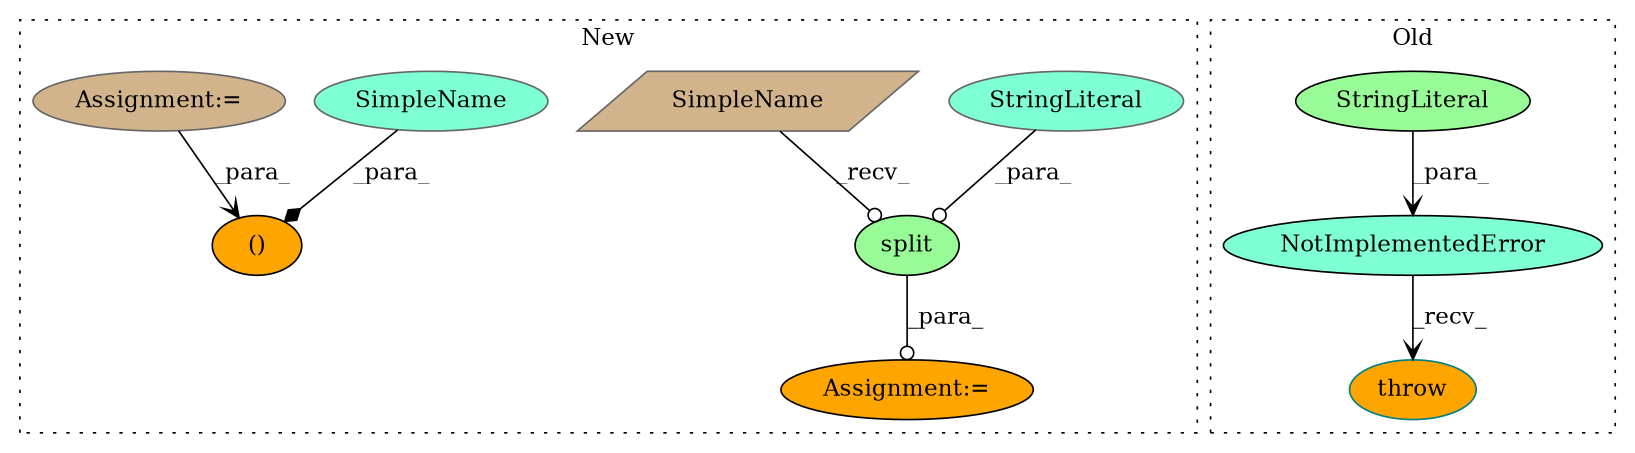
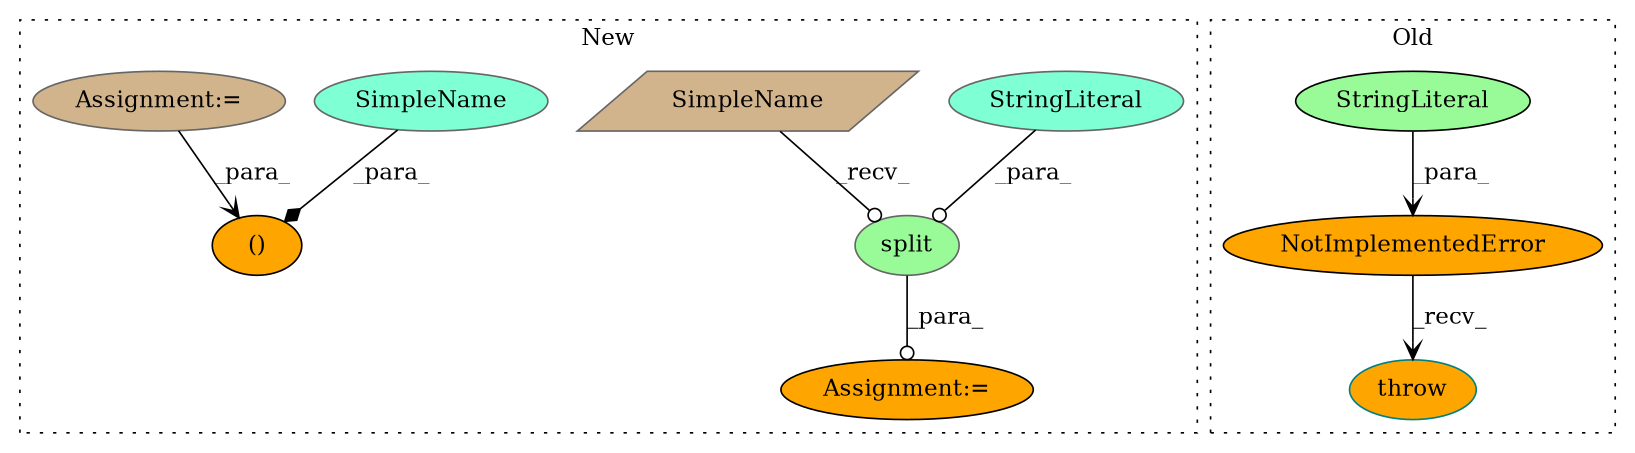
(907, 245) -> (907, 245)
(1413, 245) -> (1413, 245)
